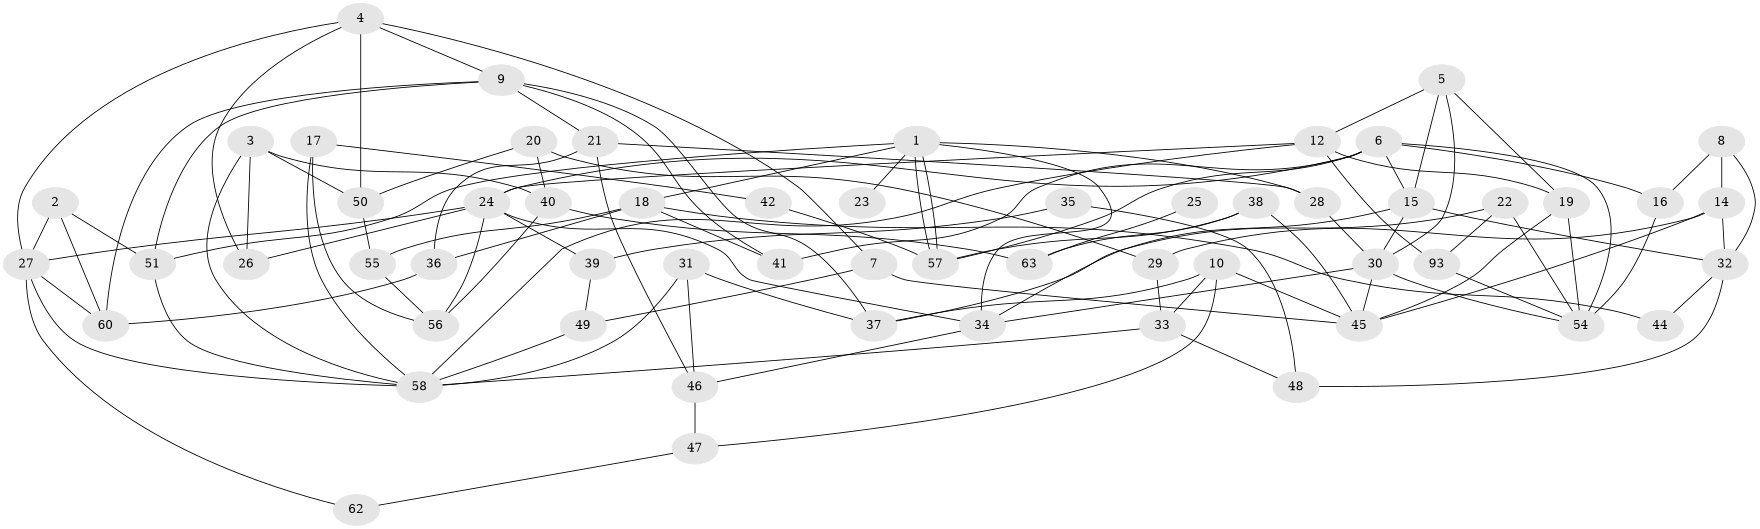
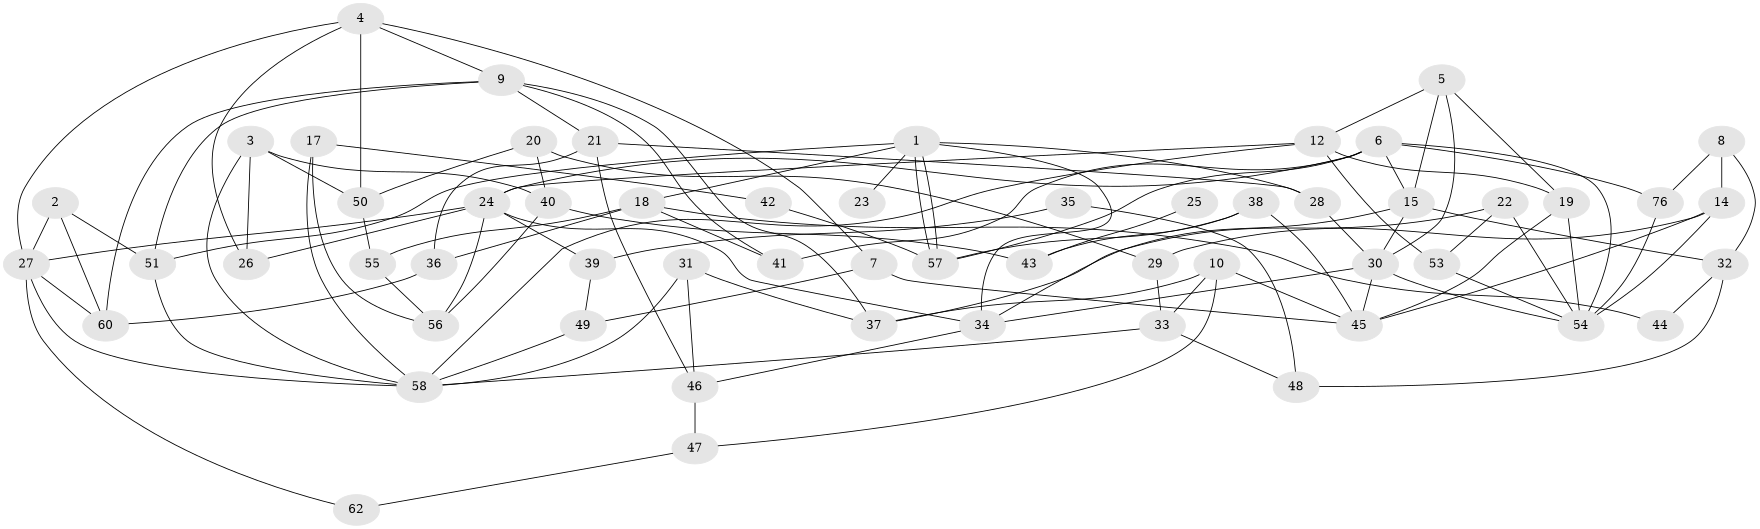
(1660, 203) -> (1660, 203)
(1723, 234) -> (1657, 269)
(1029, 264) -> (1029, 264)
(1437, 264) -> (1437, 264)
